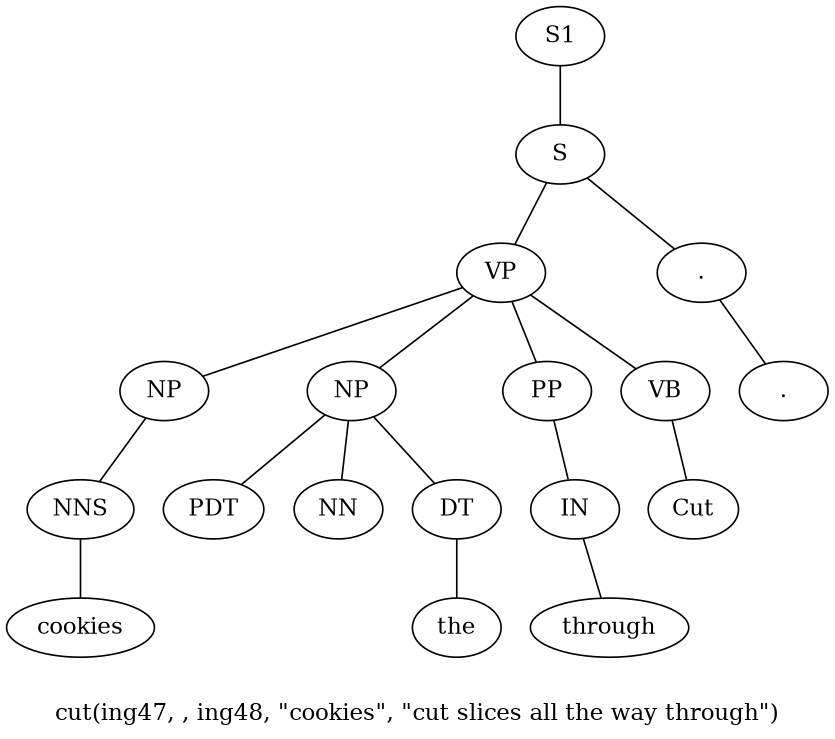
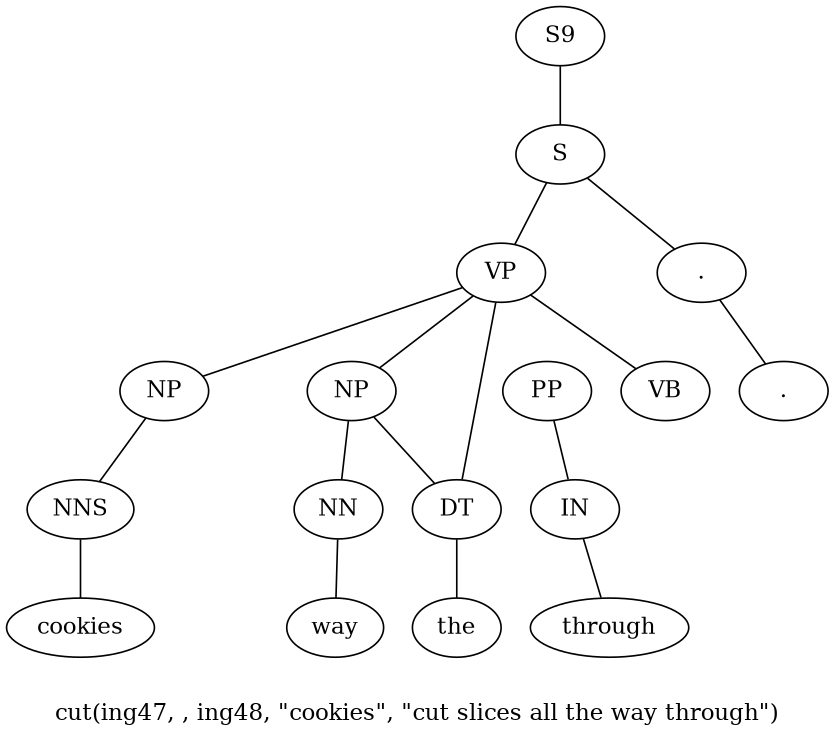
(560, 36) -> (560, 36)
(524, 332) -> (479, 391)
(214, 509) -> none
(693, 509) -> none
none -> (335, 628)
